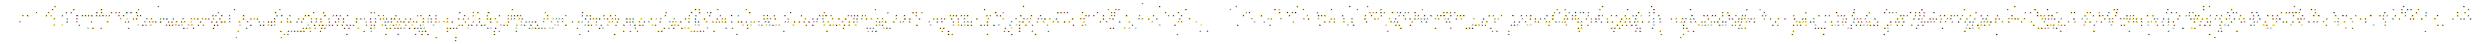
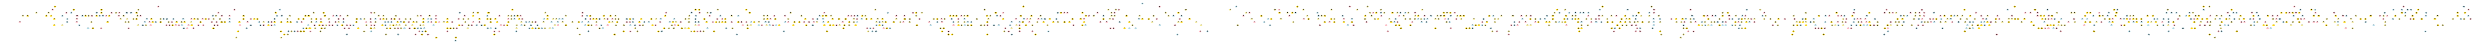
(1704, 16) -> (1704, 16)
(2253, 16) -> (2253, 16)
